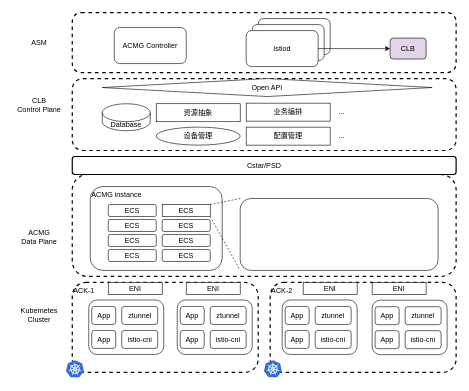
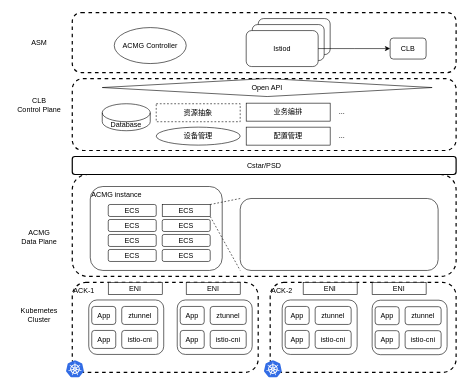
(150, 45) -> (150, 45)
(408, 48) -> (408, 48)
(198, 113) -> (198, 113)
